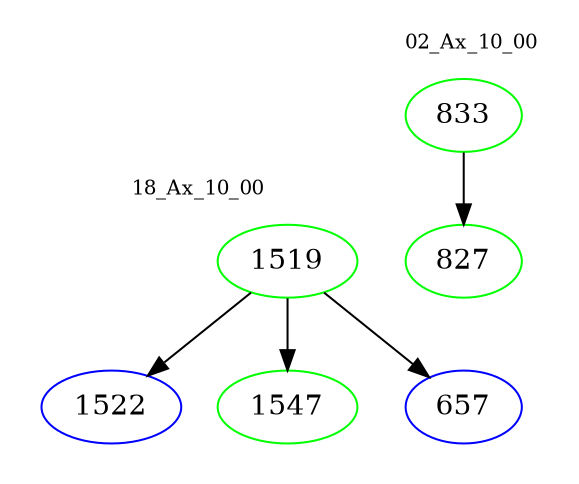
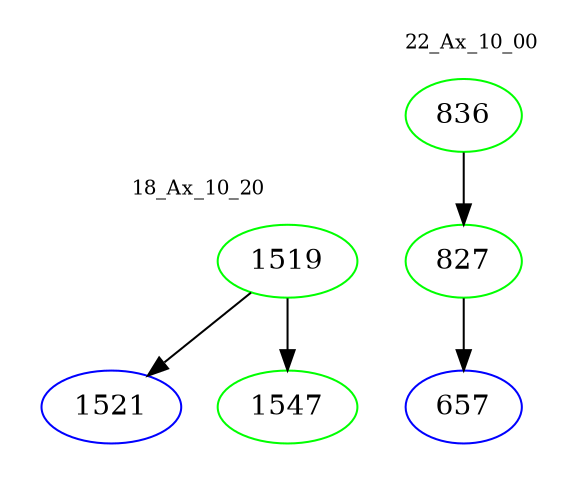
(472, 44) -> (472, 44)
(464, 115) -> (464, 115)
(198, 189) -> (198, 189)
(360, 321) -> (464, 324)
(111, 407) -> (111, 407)
